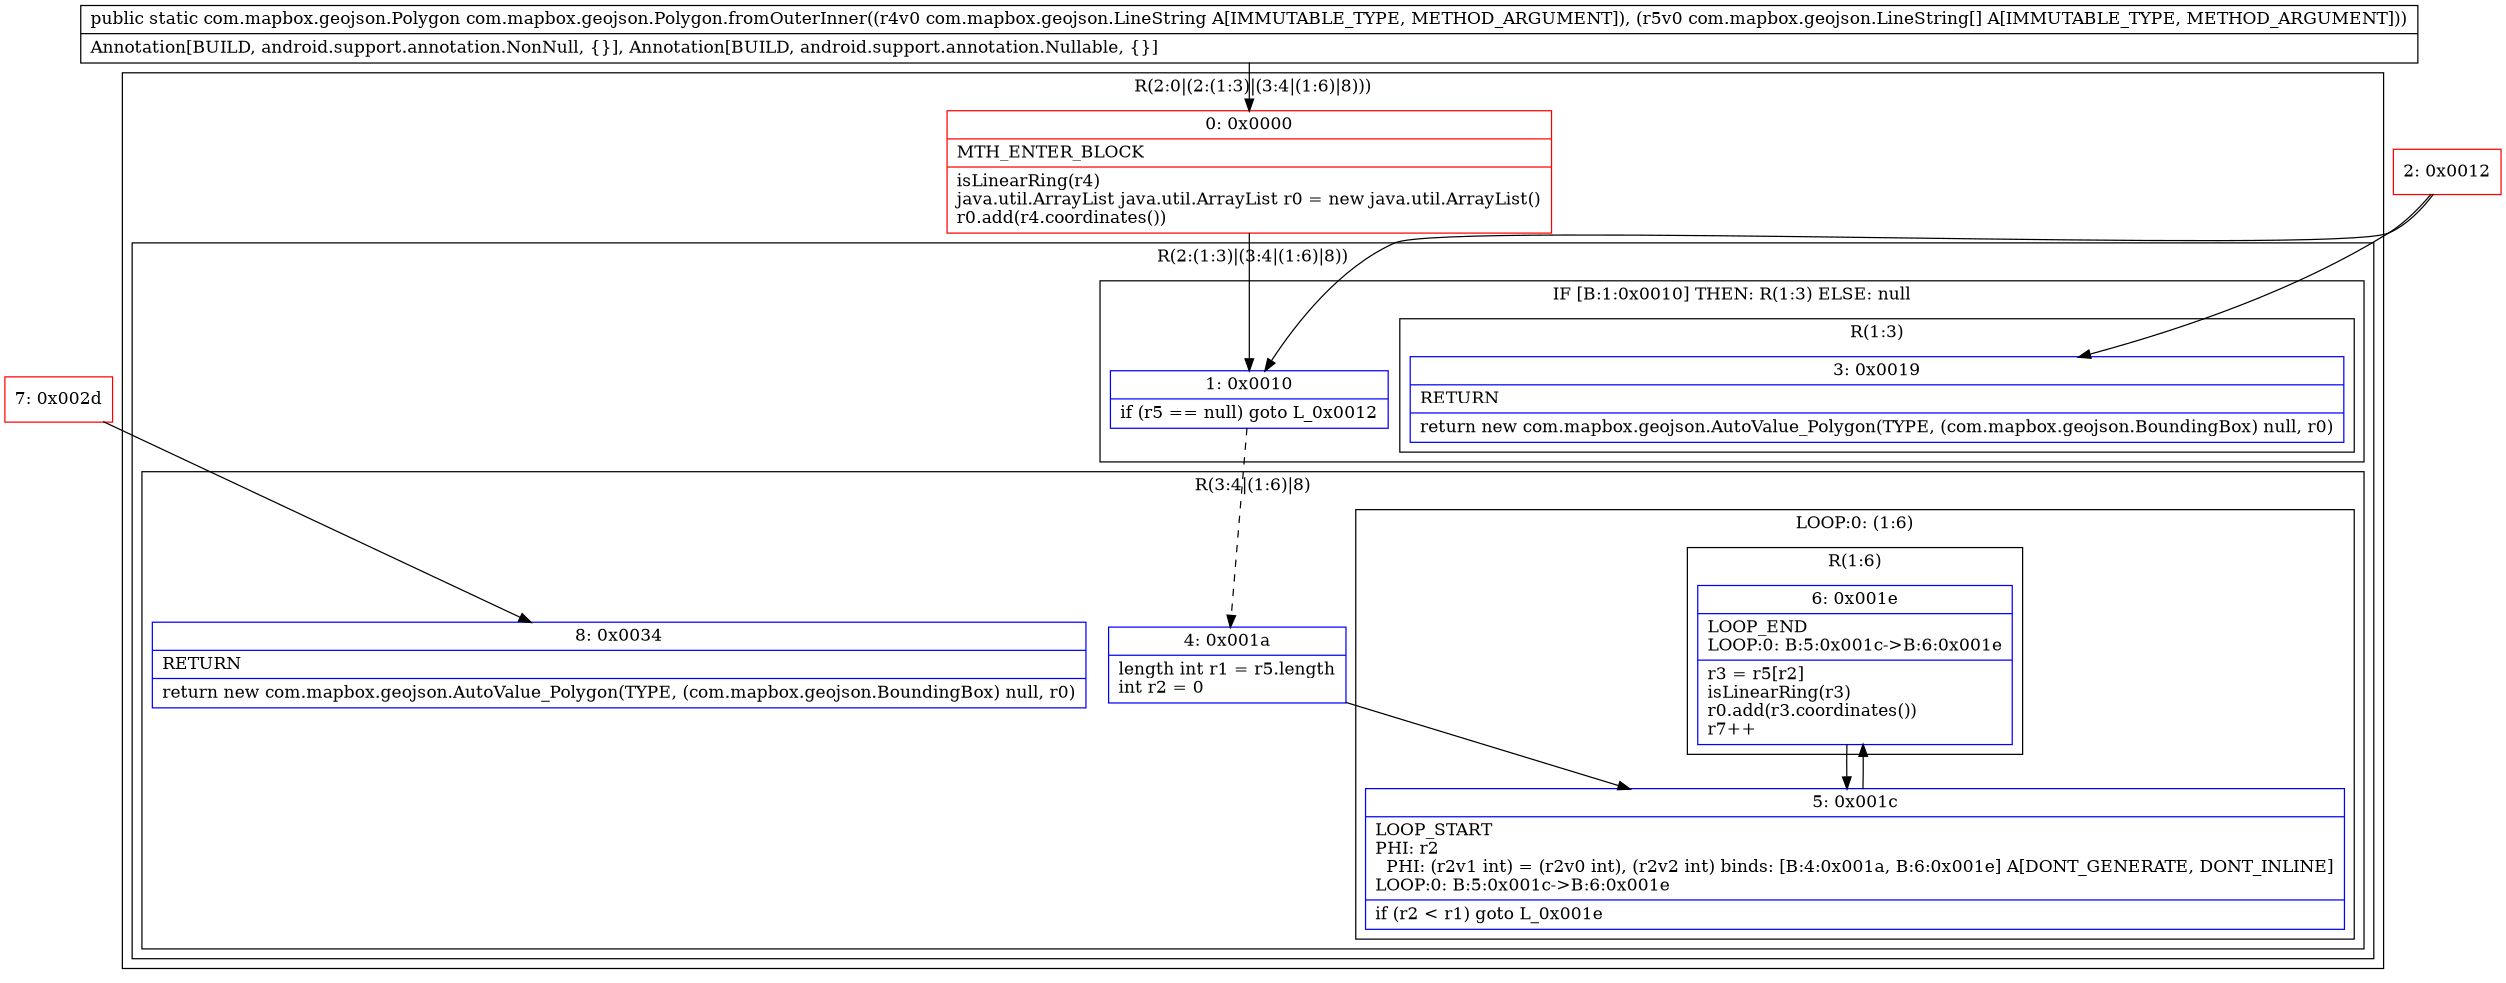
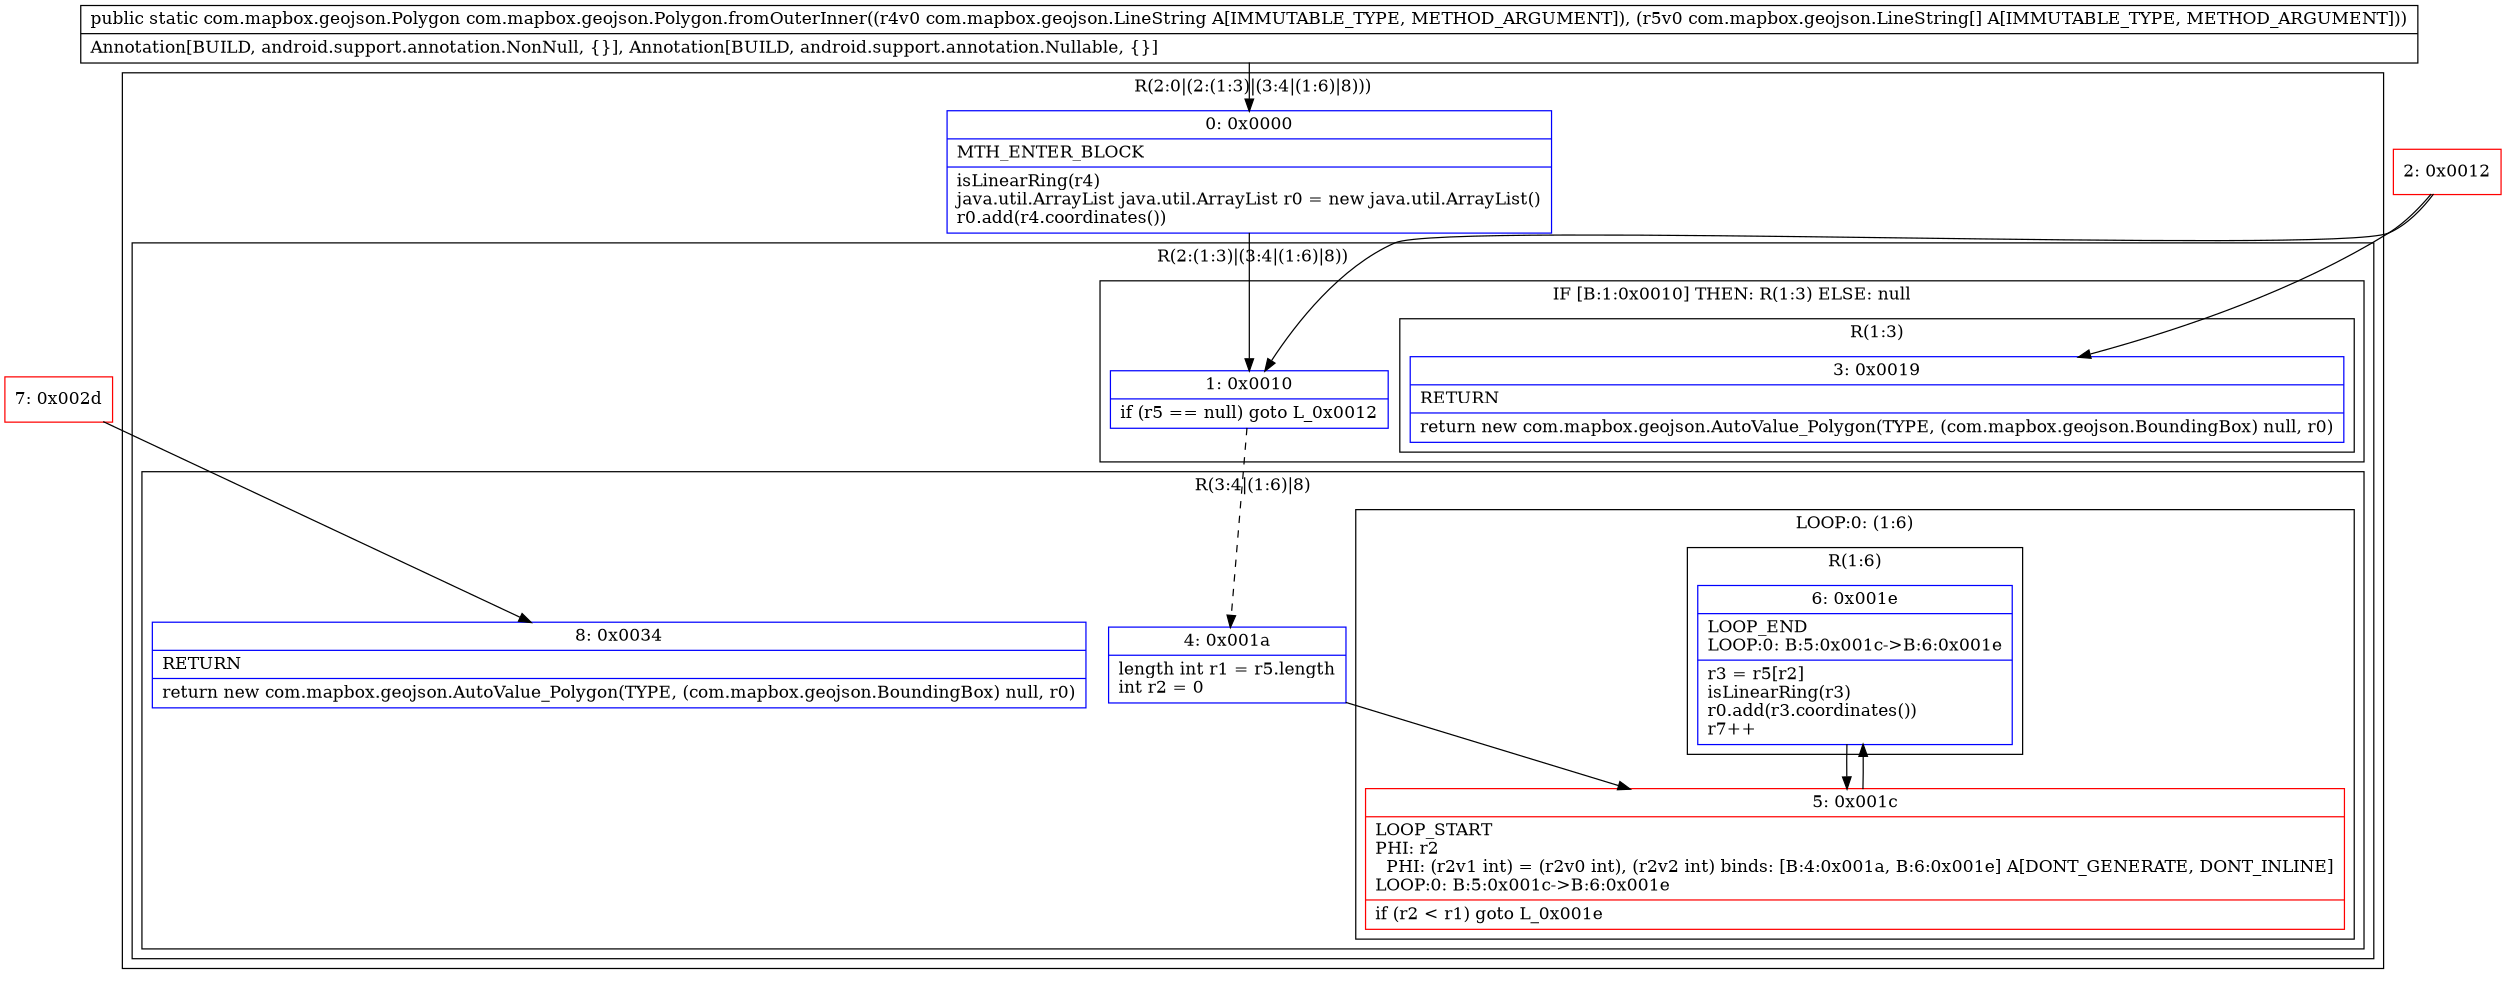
(1249, 172) -> (1249, 172)
(1855, 859) -> (1855, 859)
